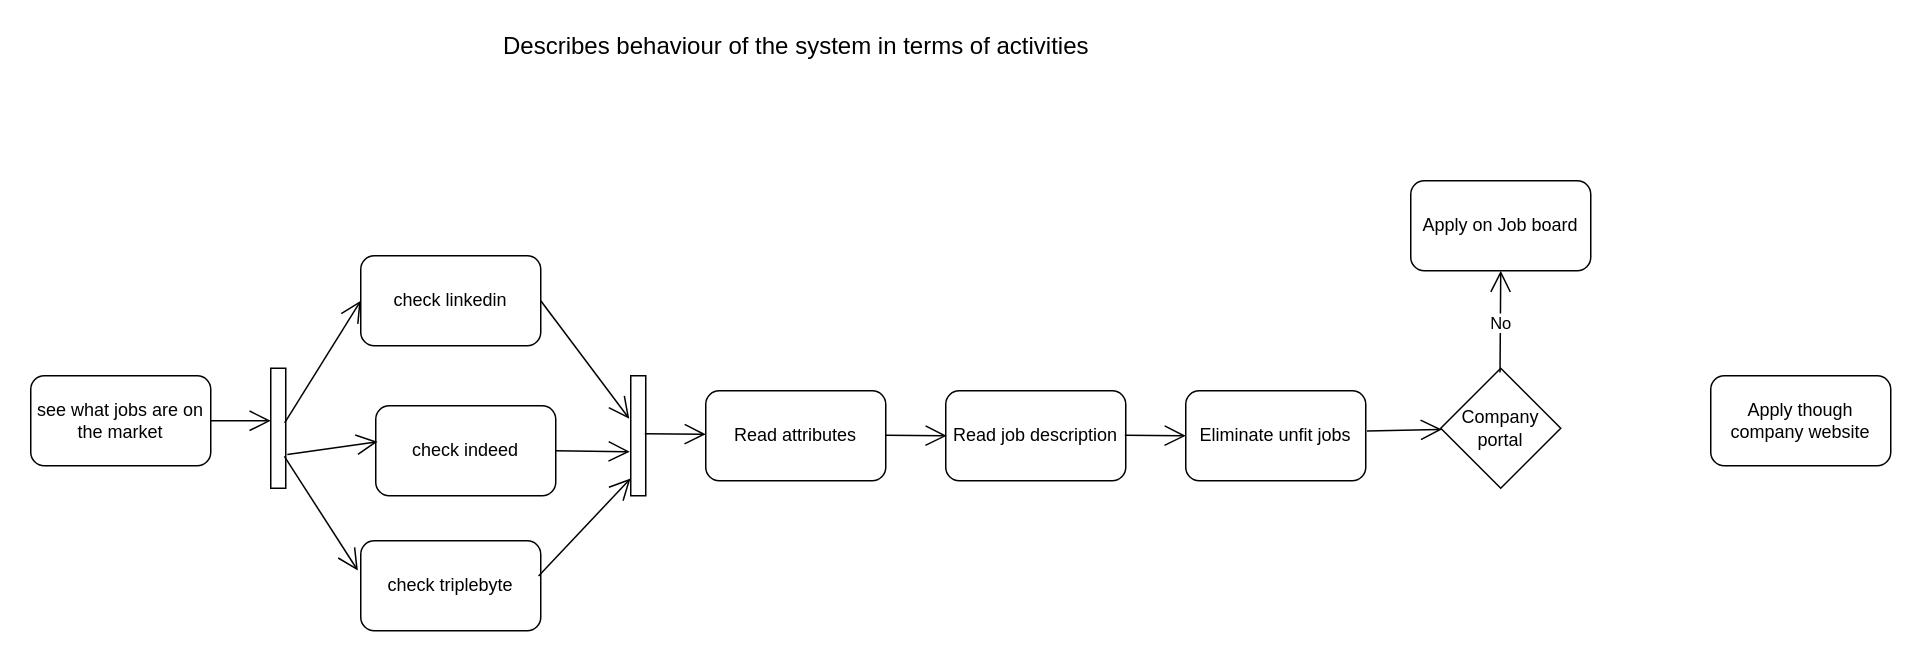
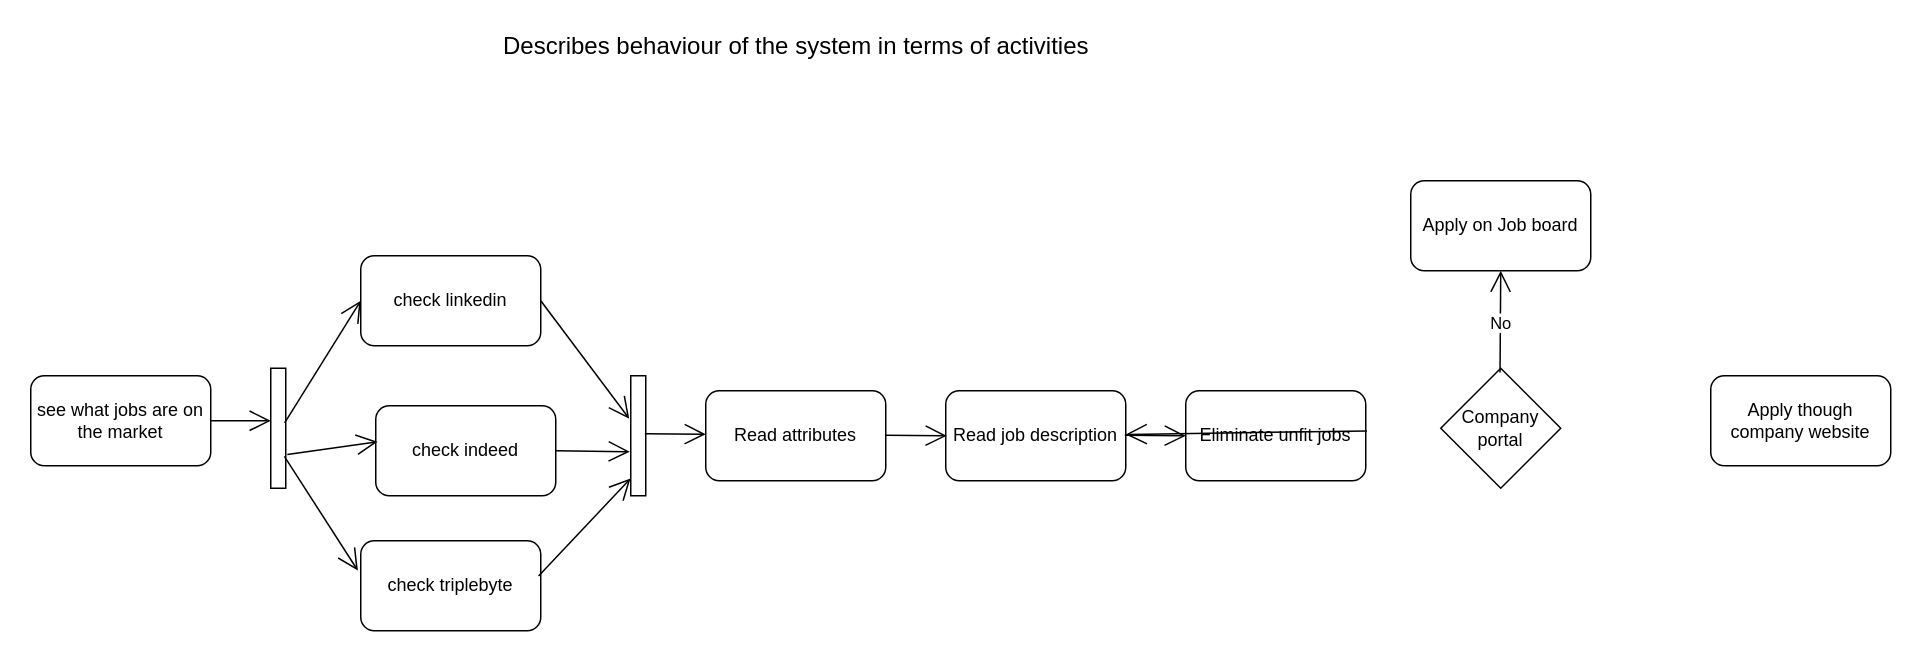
(1402, 430) -> (1276, 432)
